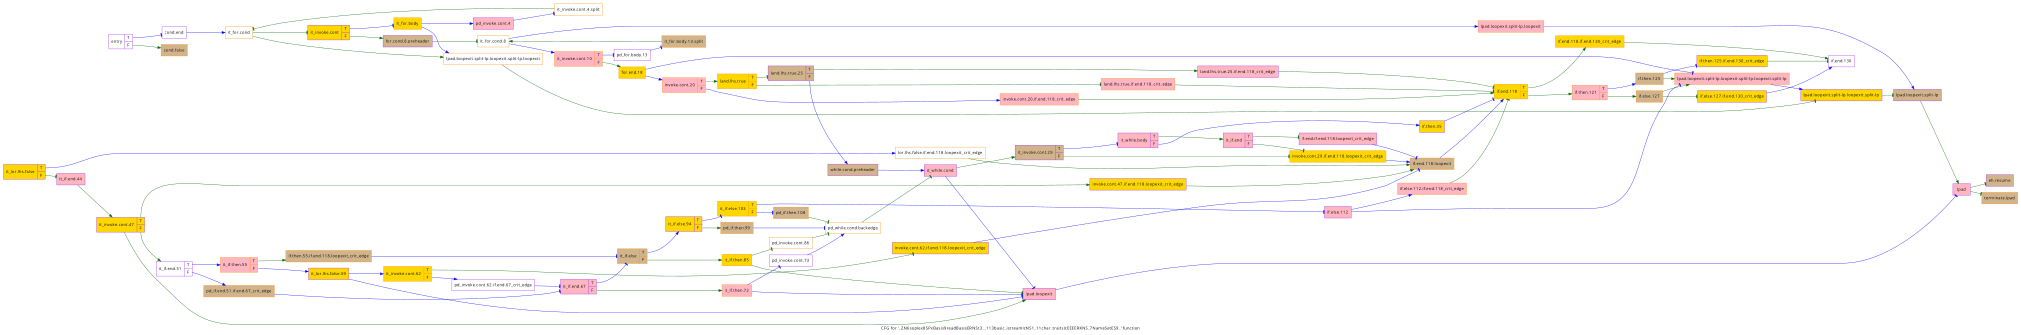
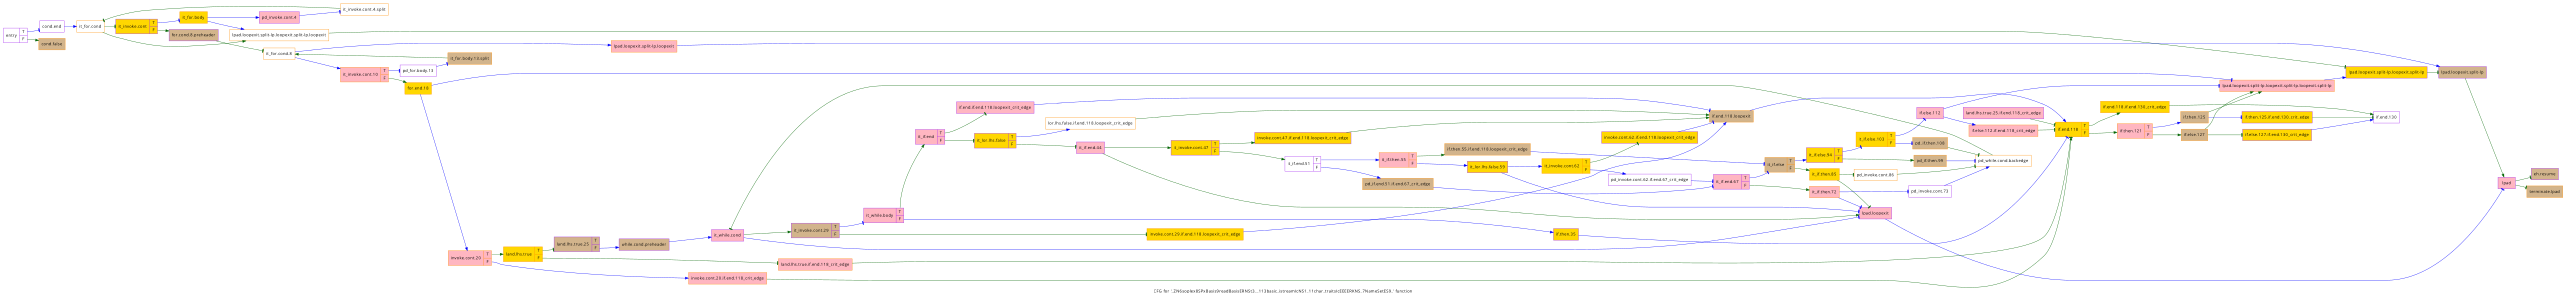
(1004, 69) -> none
(1278, 147) -> (959, 141)
(555, 325) -> (1475, 209)
